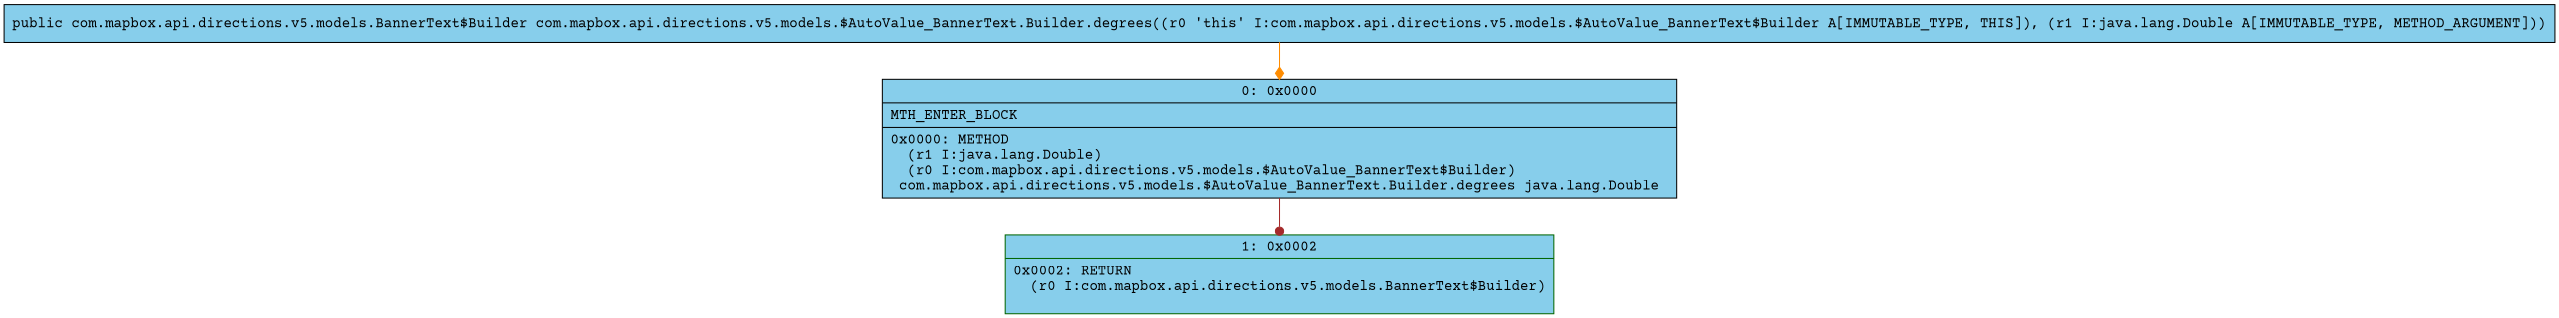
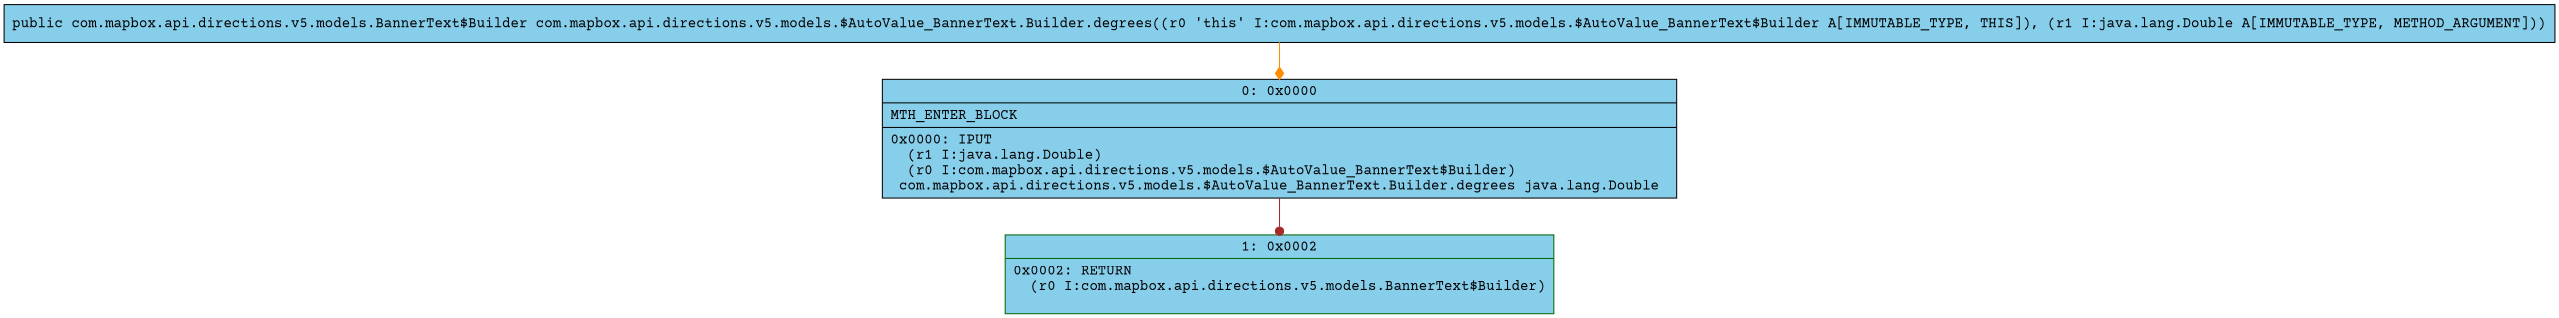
(959, 139) -> (950, 139)
